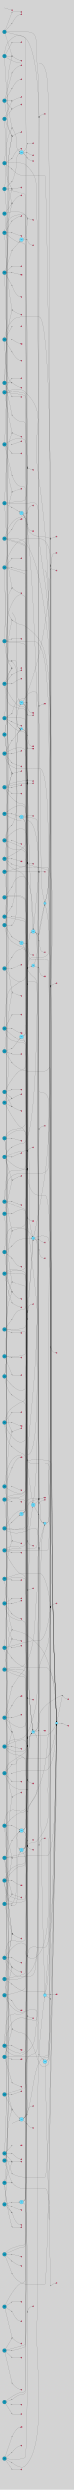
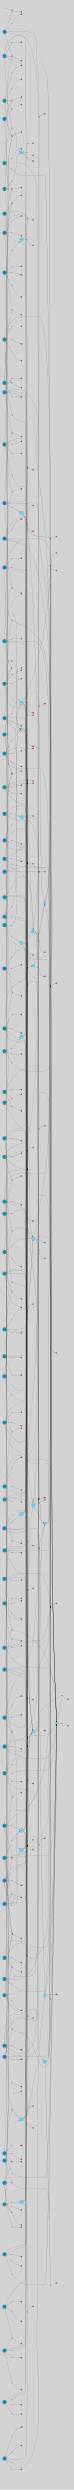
(4, 2094) -> none
